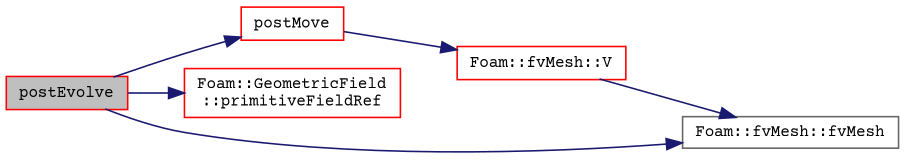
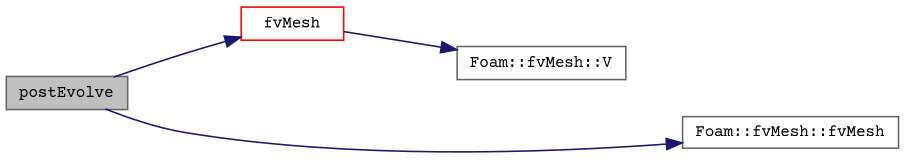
(292, 24) -> (292, 24)
(541, 63) -> (541, 63)
(67, 93) -> (67, 93)
(292, 93) -> none
(660, 96) -> none
